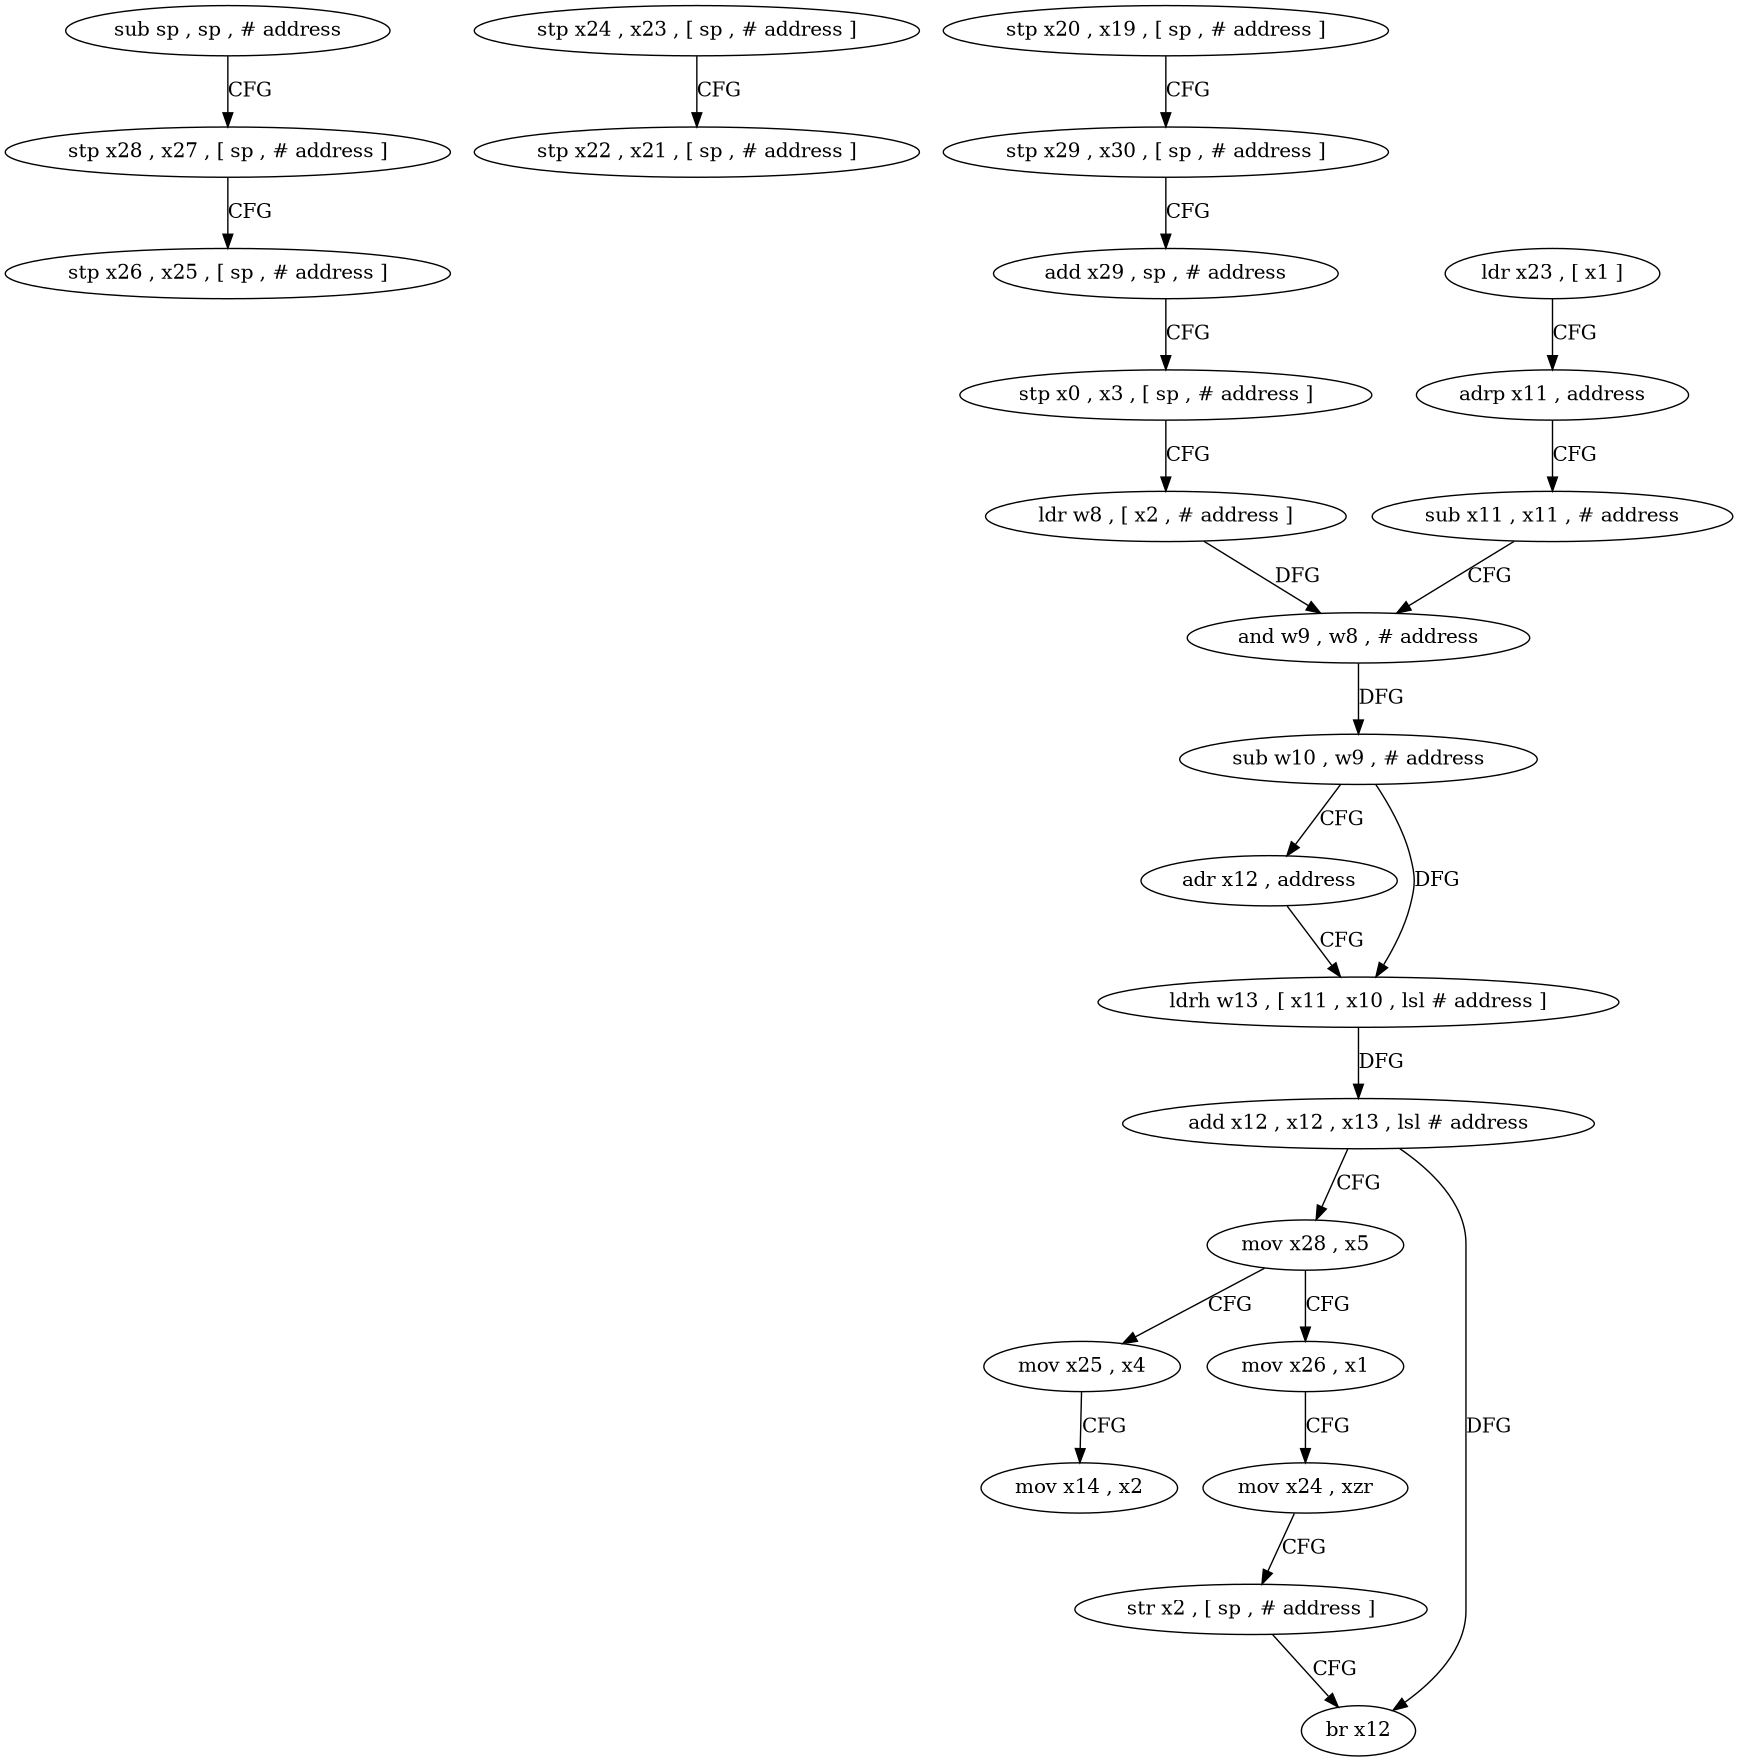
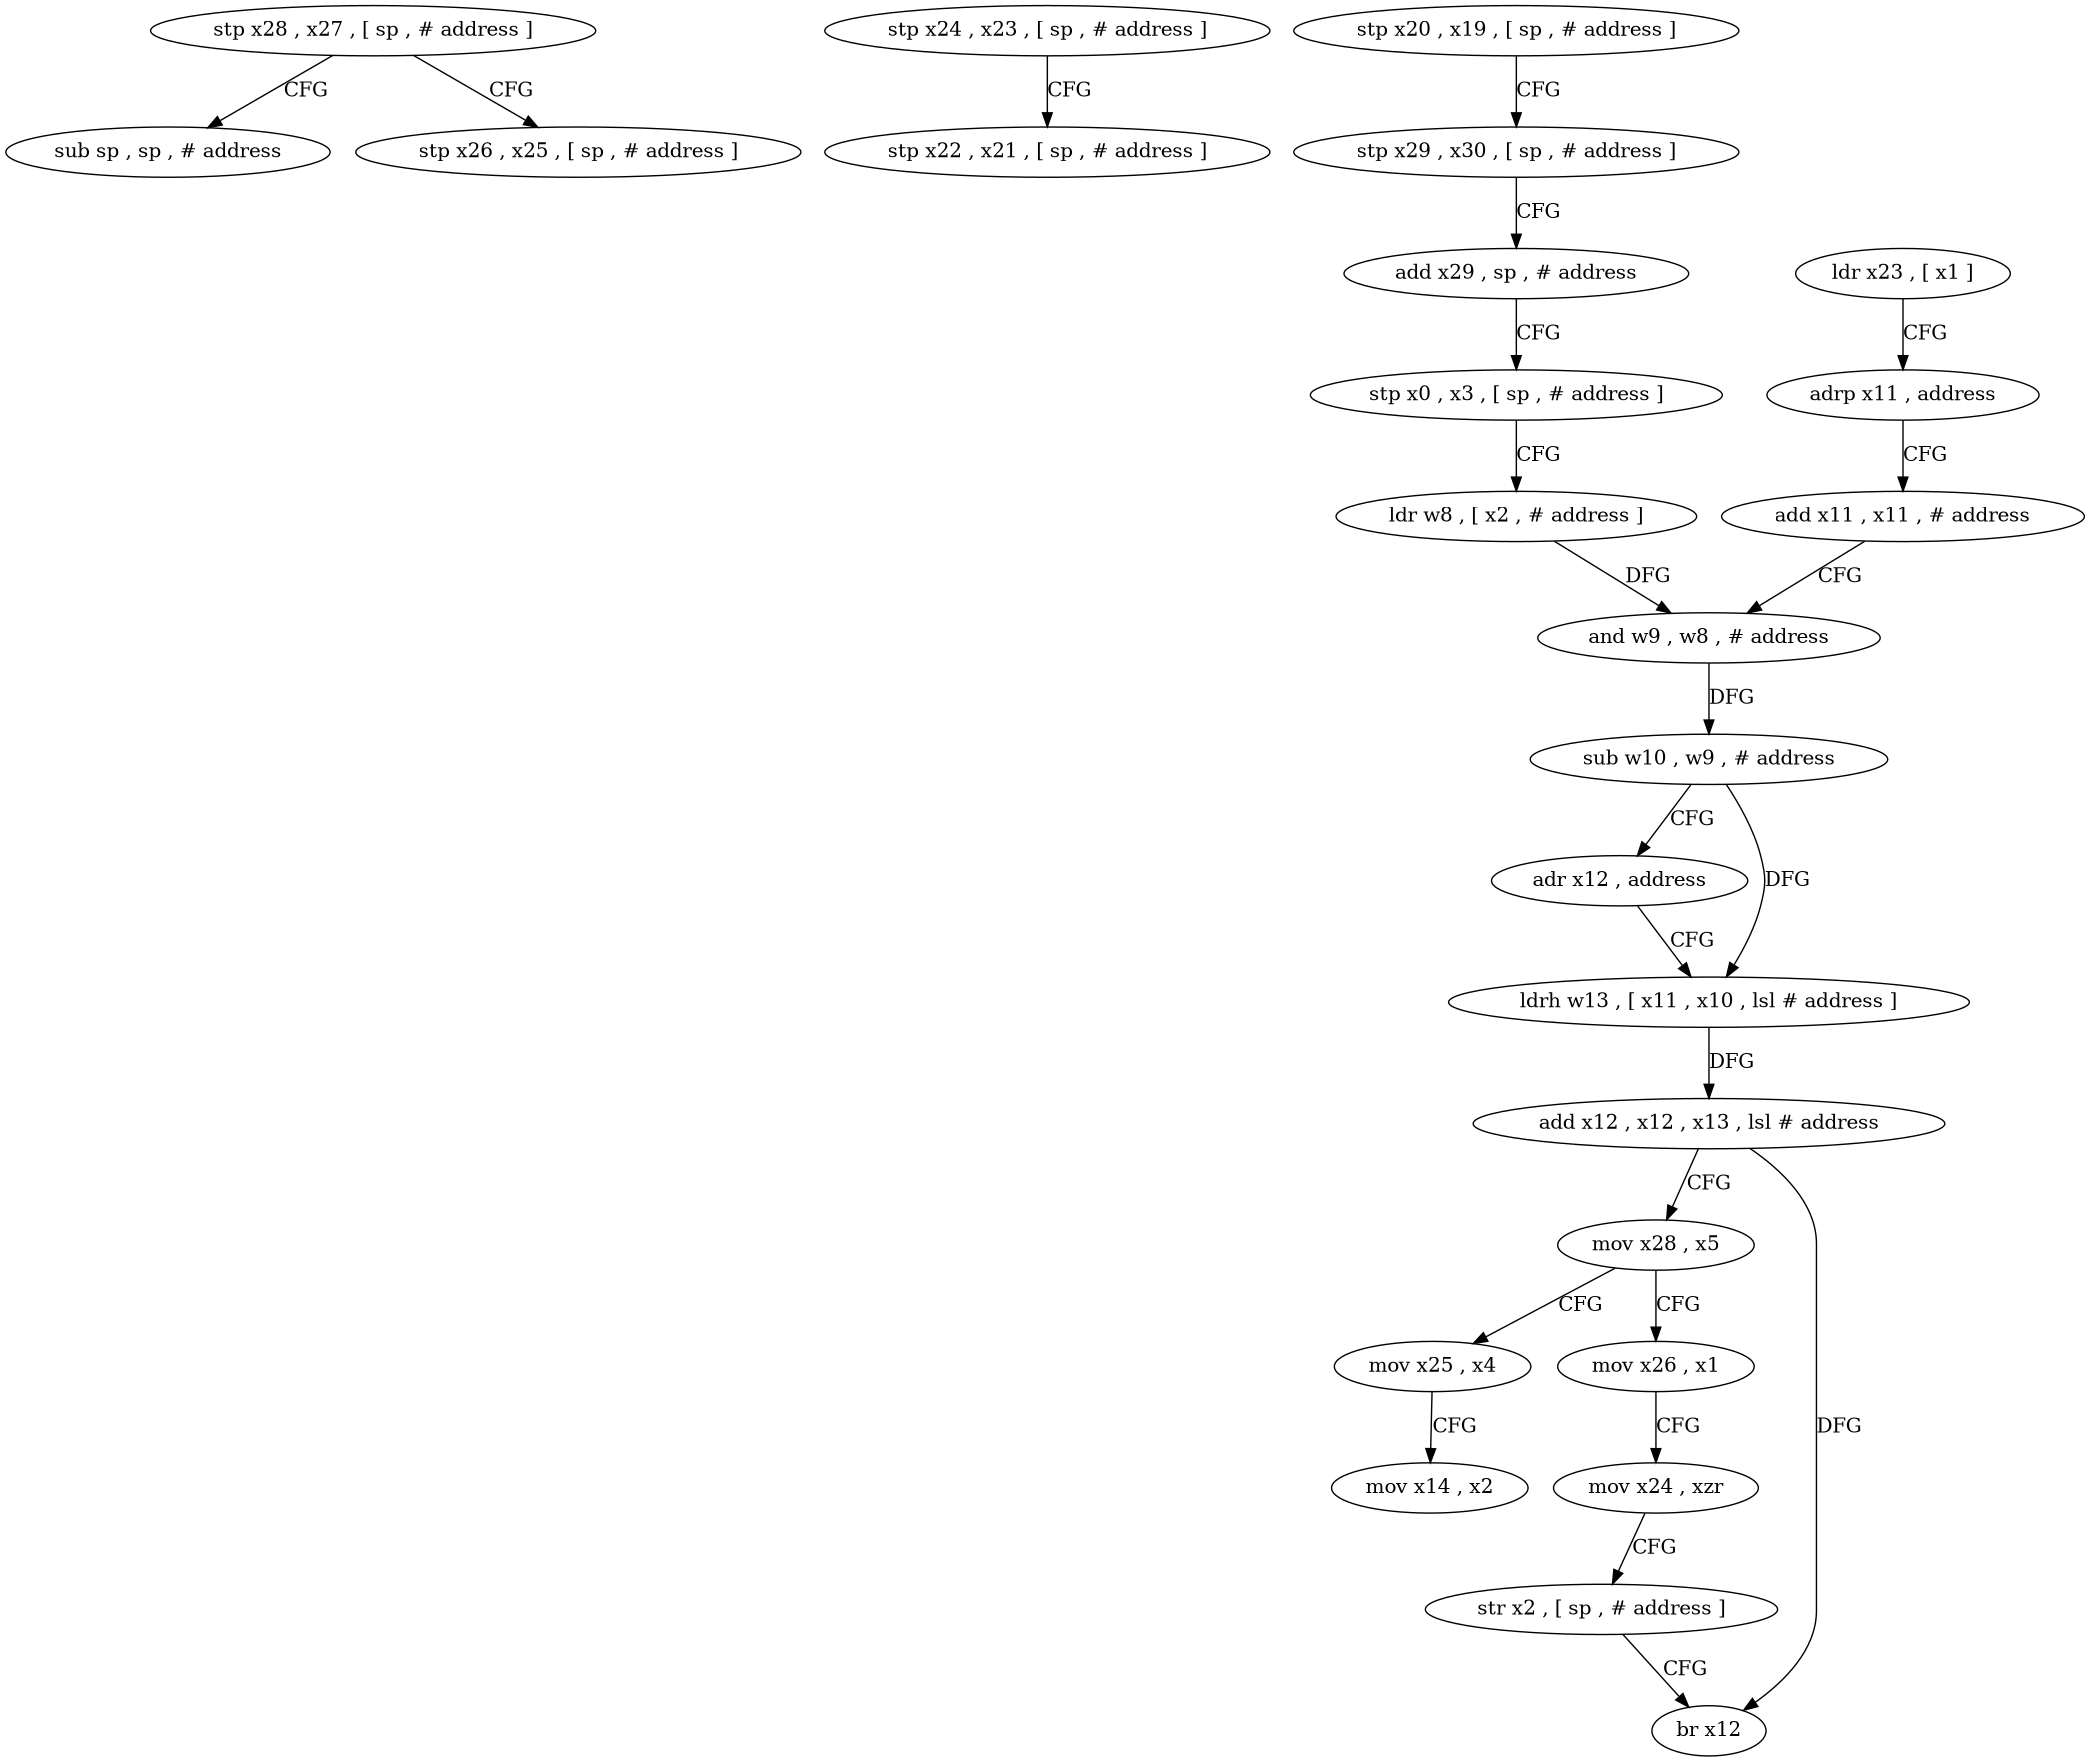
(228, 84) -> (276, 88)
(1552, 516) -> (1903, 516)
